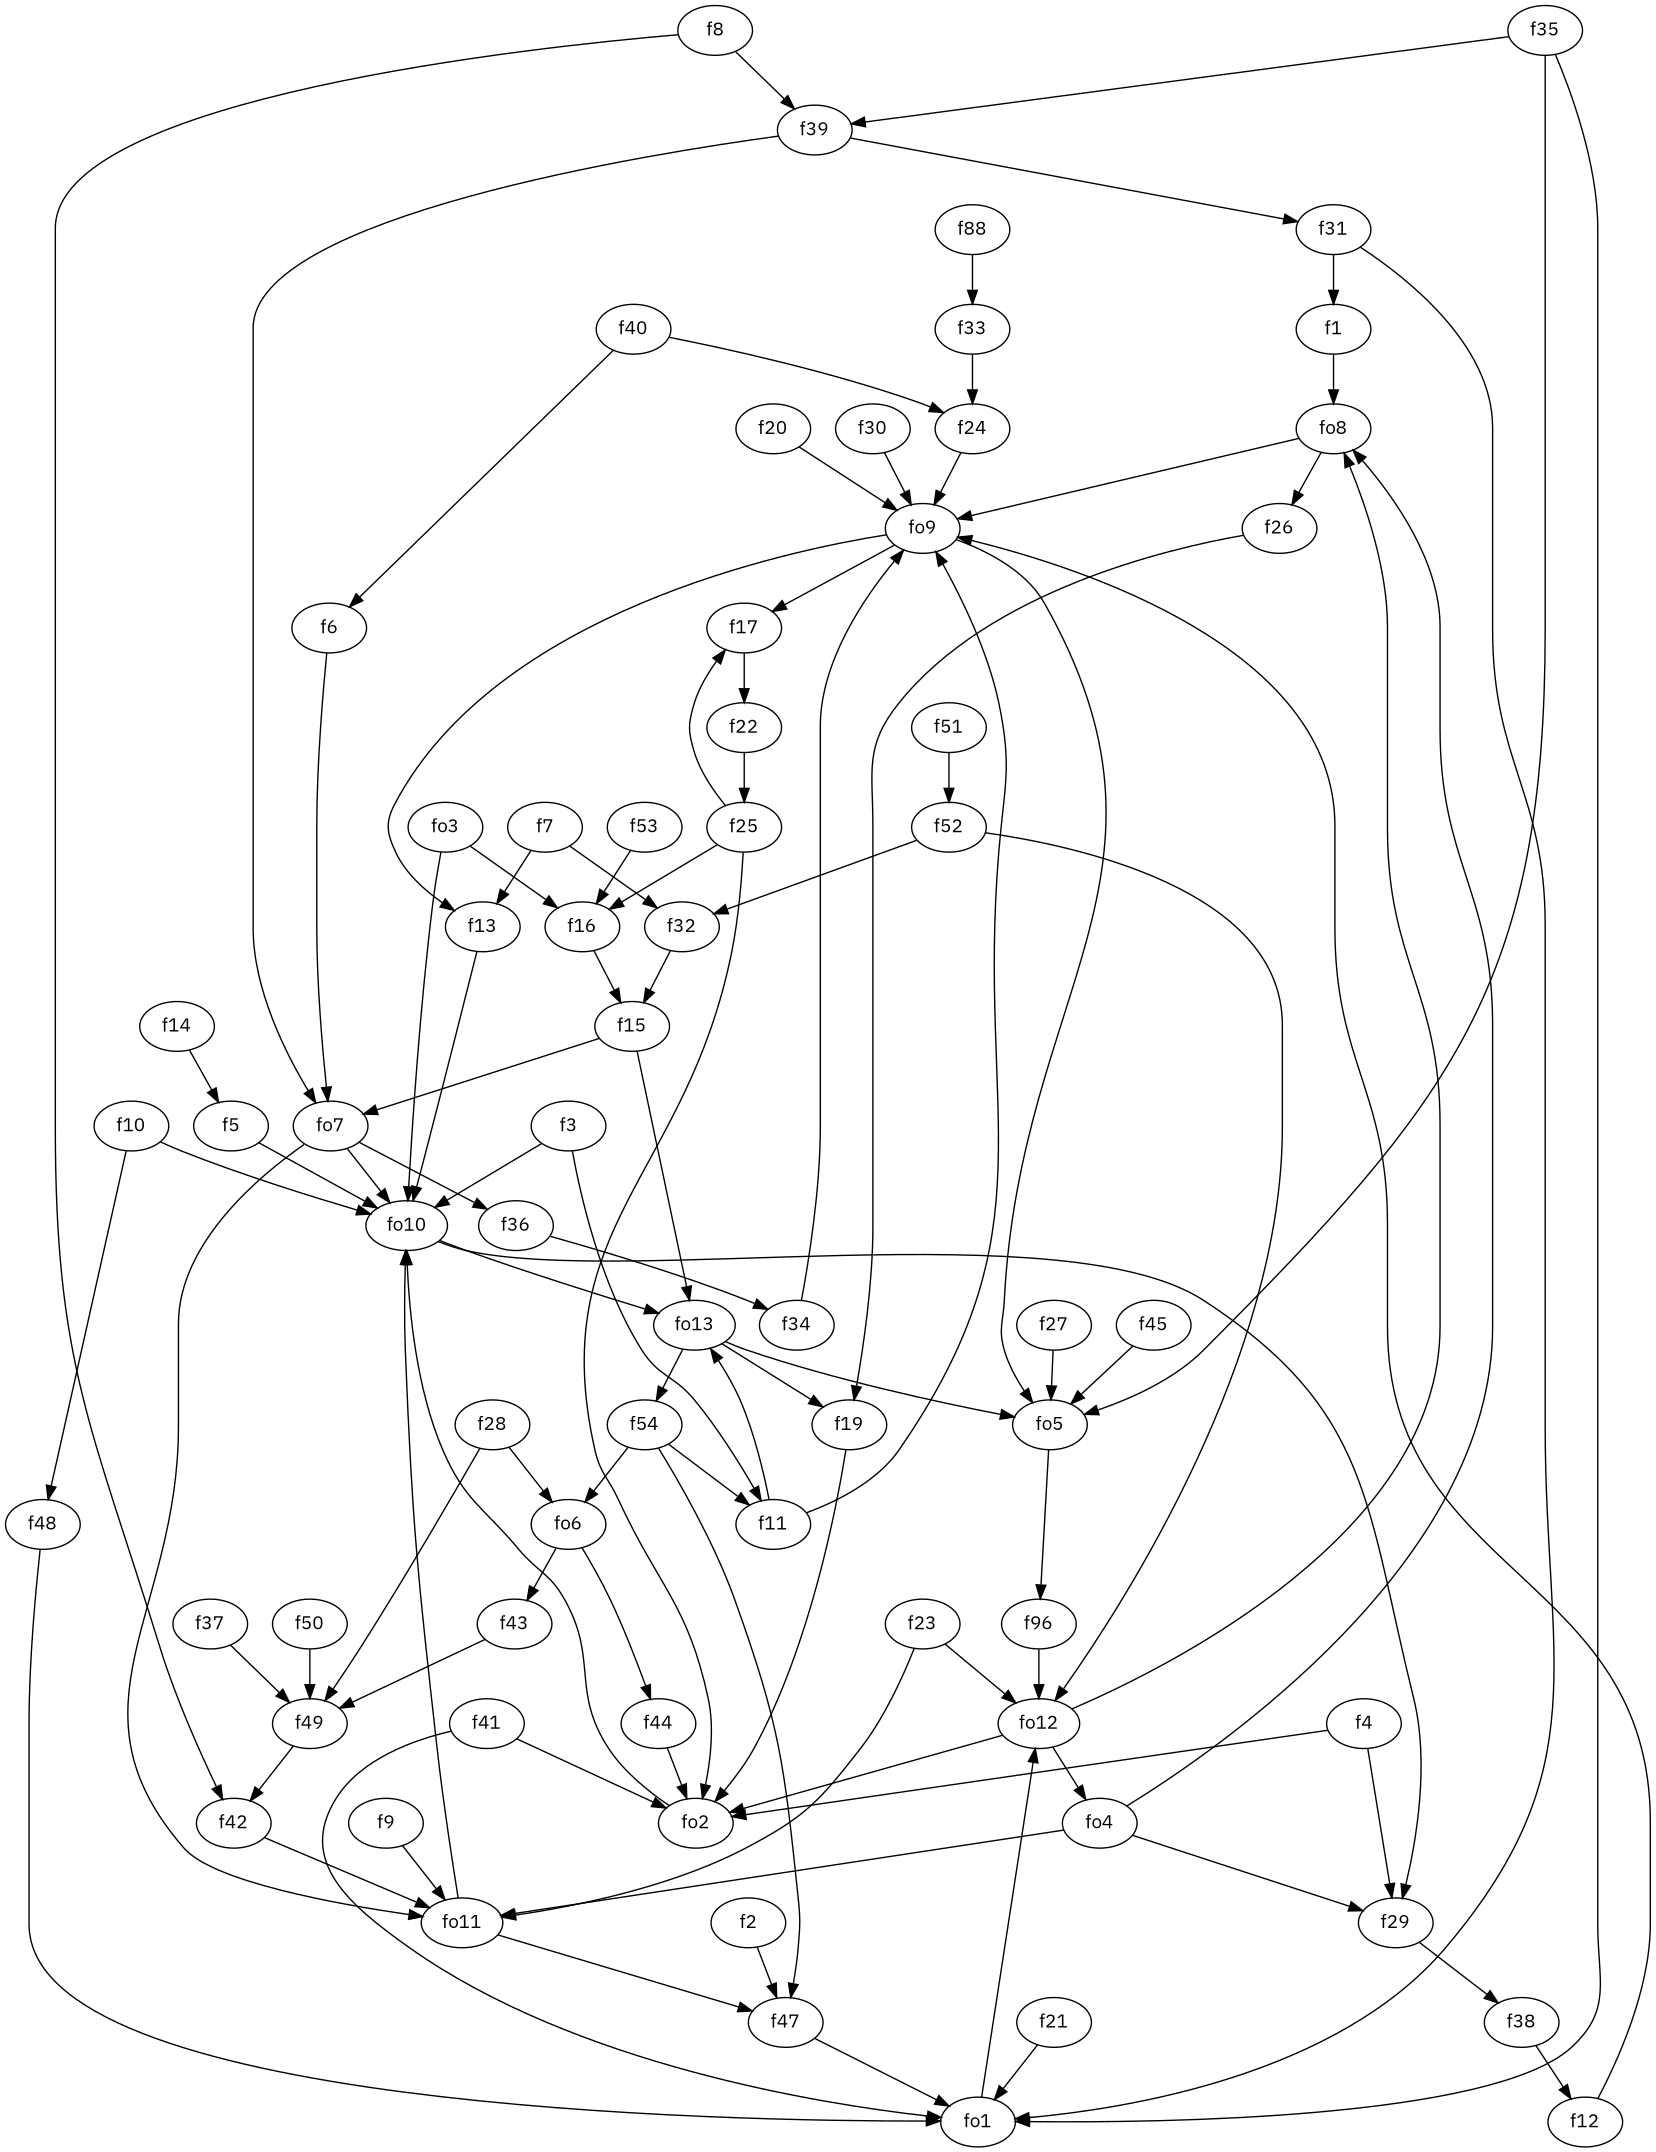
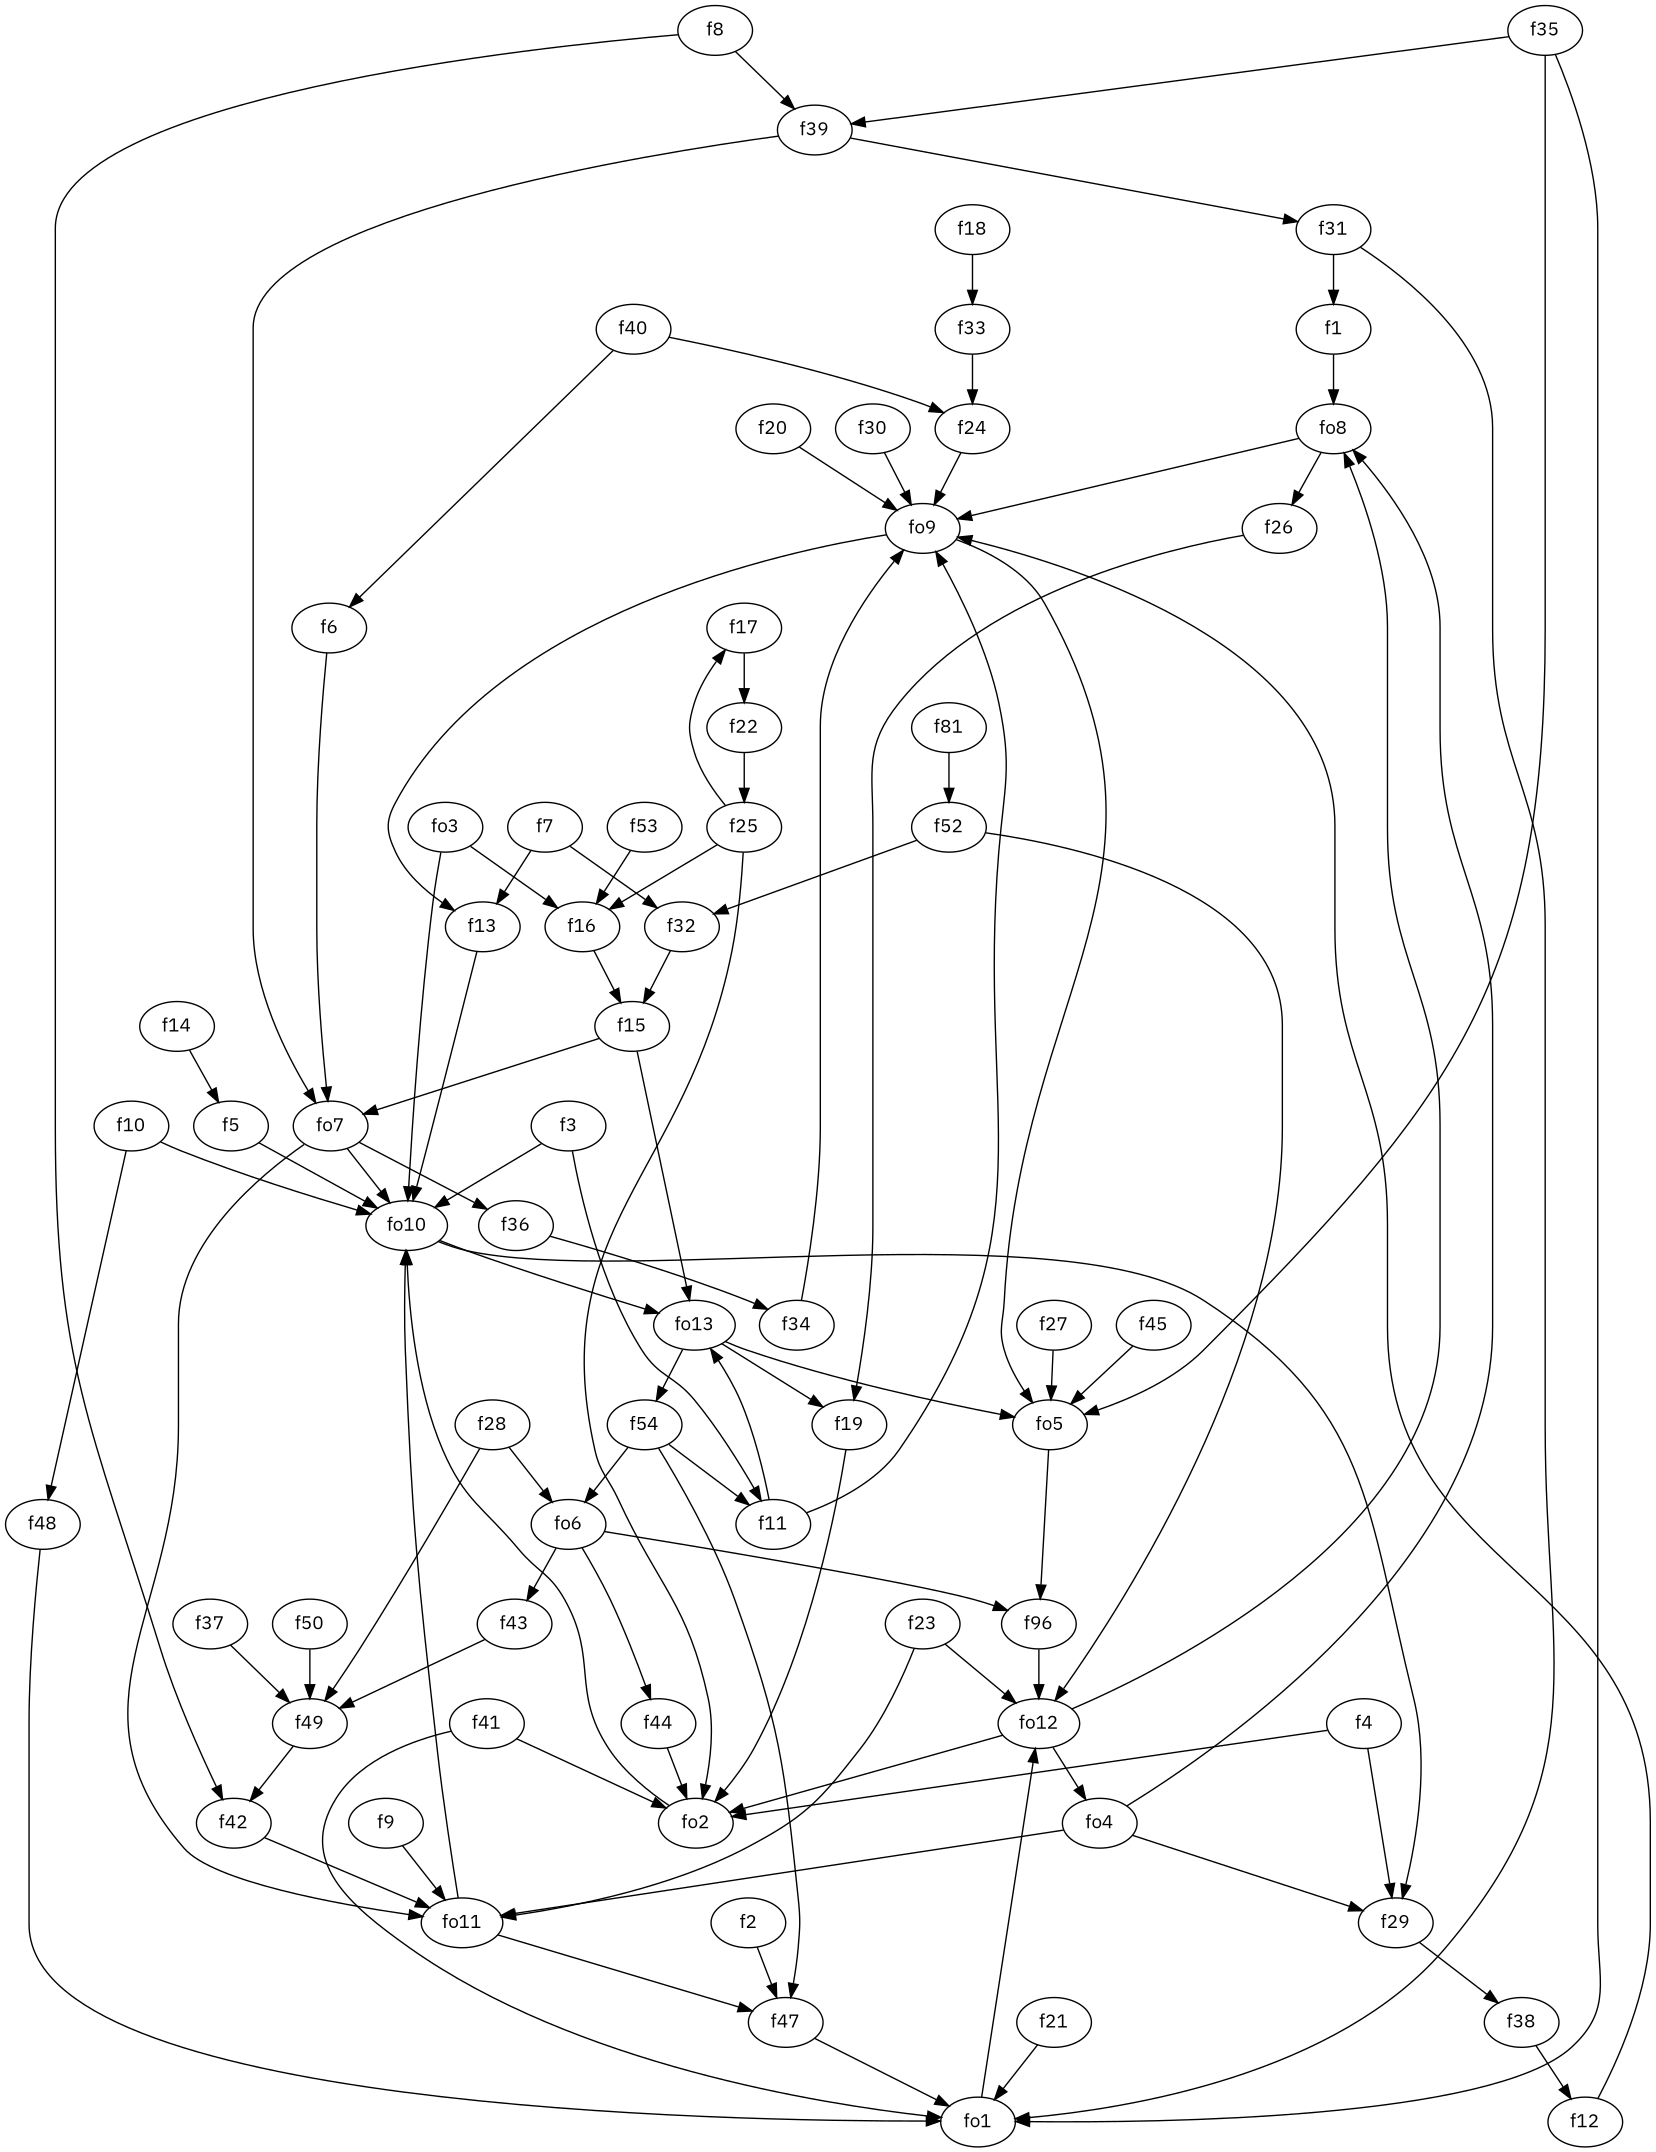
(972, 230) -> (972, 230)
(840, 575) -> none
(949, 728) -> (949, 728)
none -> (800, 1565)
